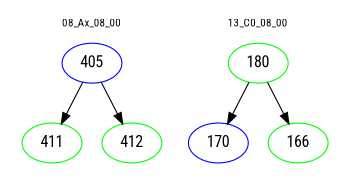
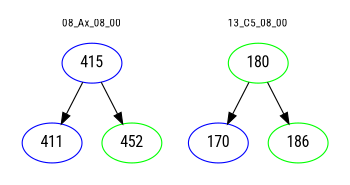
(258, 24) -> (258, 24)
(92, 63) -> (92, 63)
(52, 143) -> (52, 143)
(132, 143) -> (132, 143)
(298, 143) -> (298, 143)
